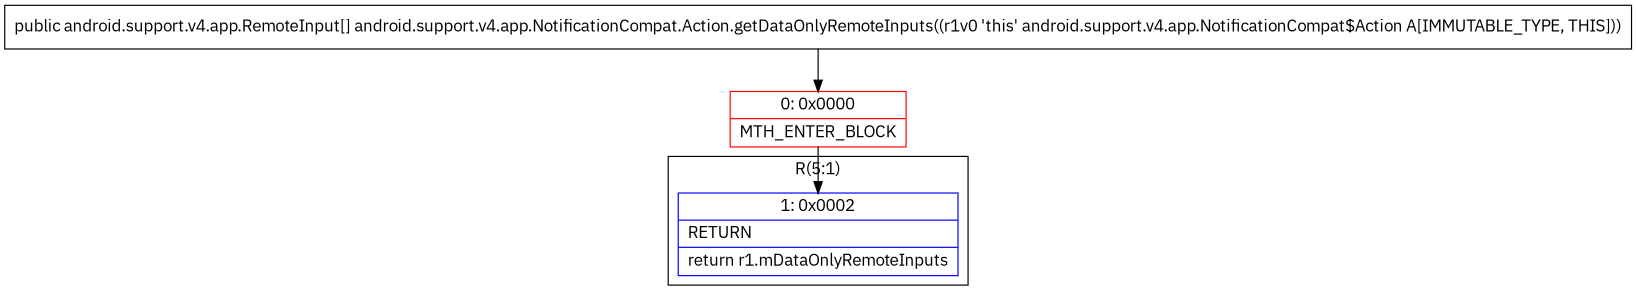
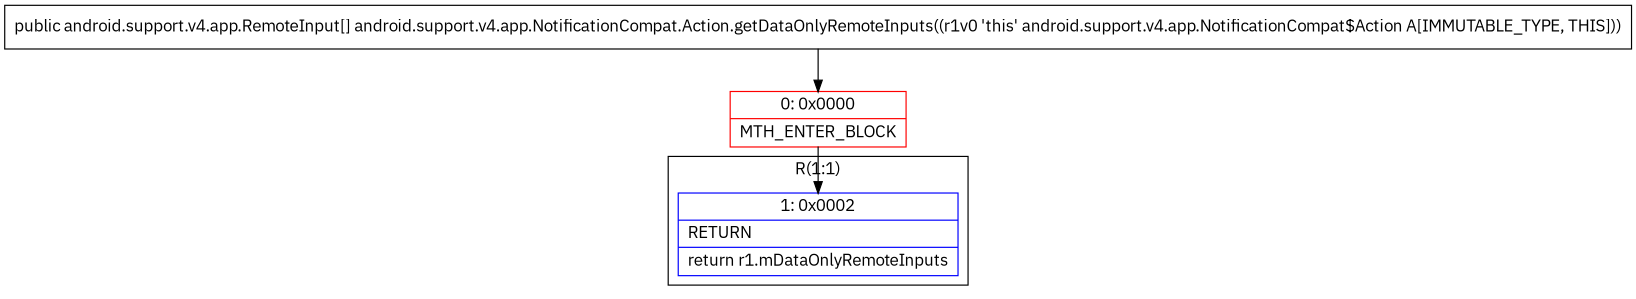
(818, 170) -> (818, 170)
